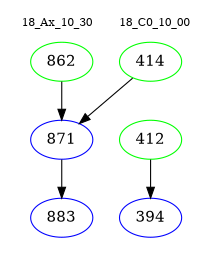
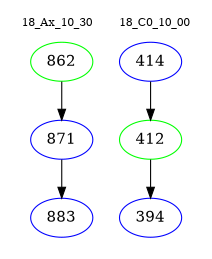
(151, 62) -> (151, 62)
(118, 91) -> (151, 95)
